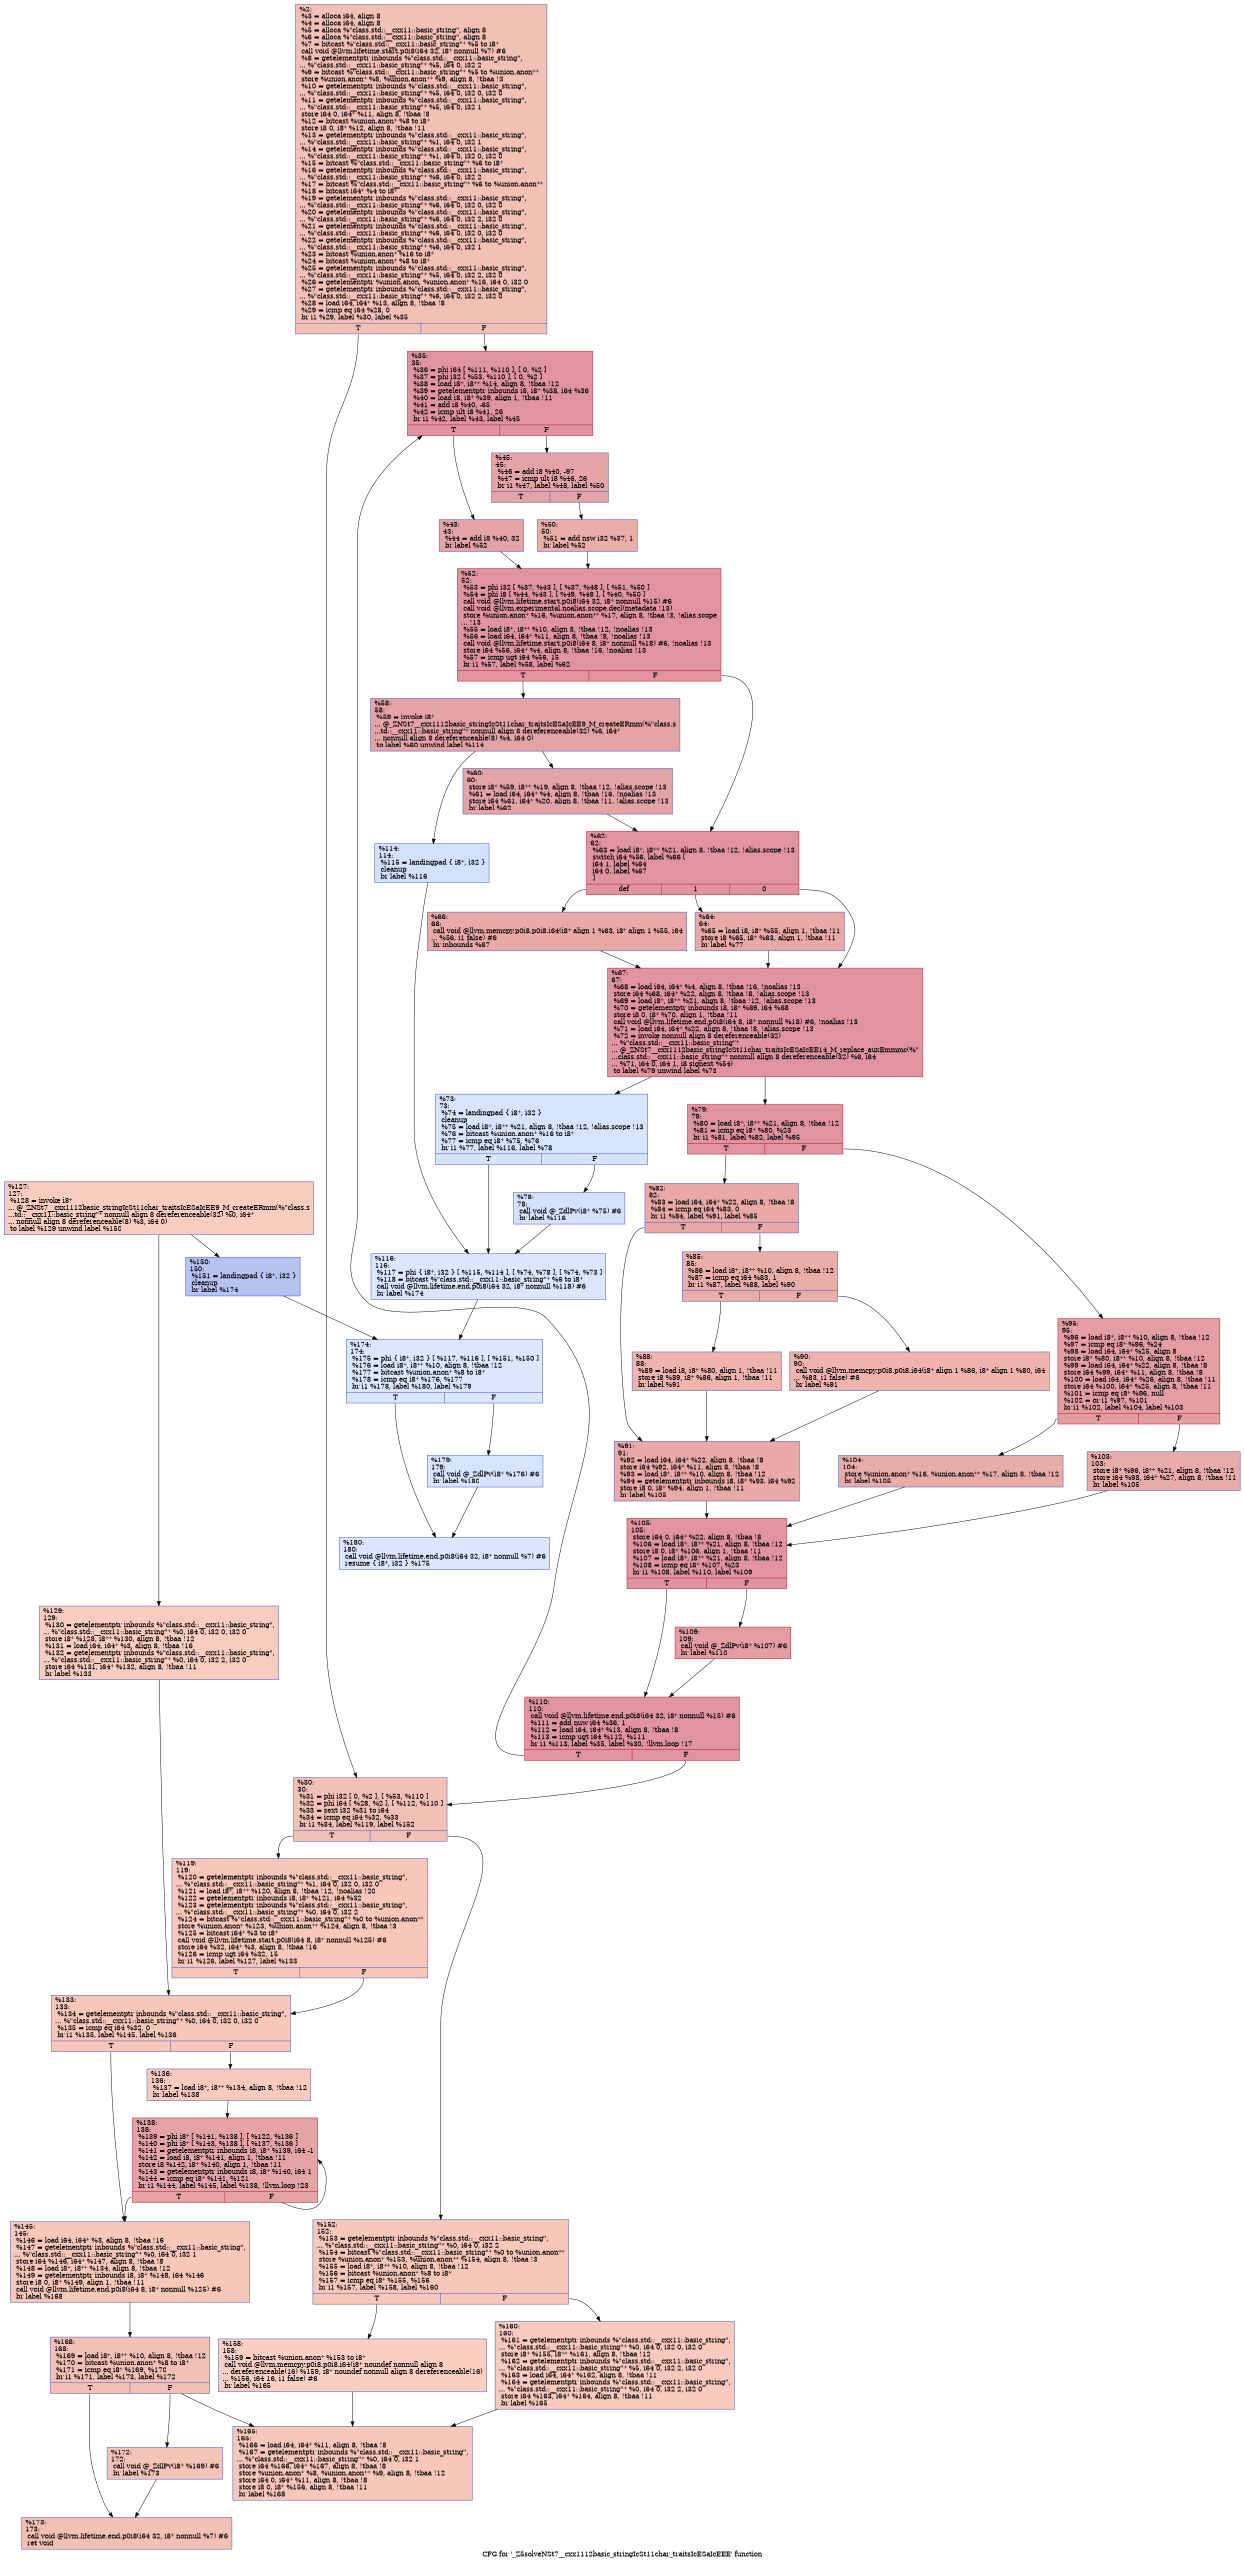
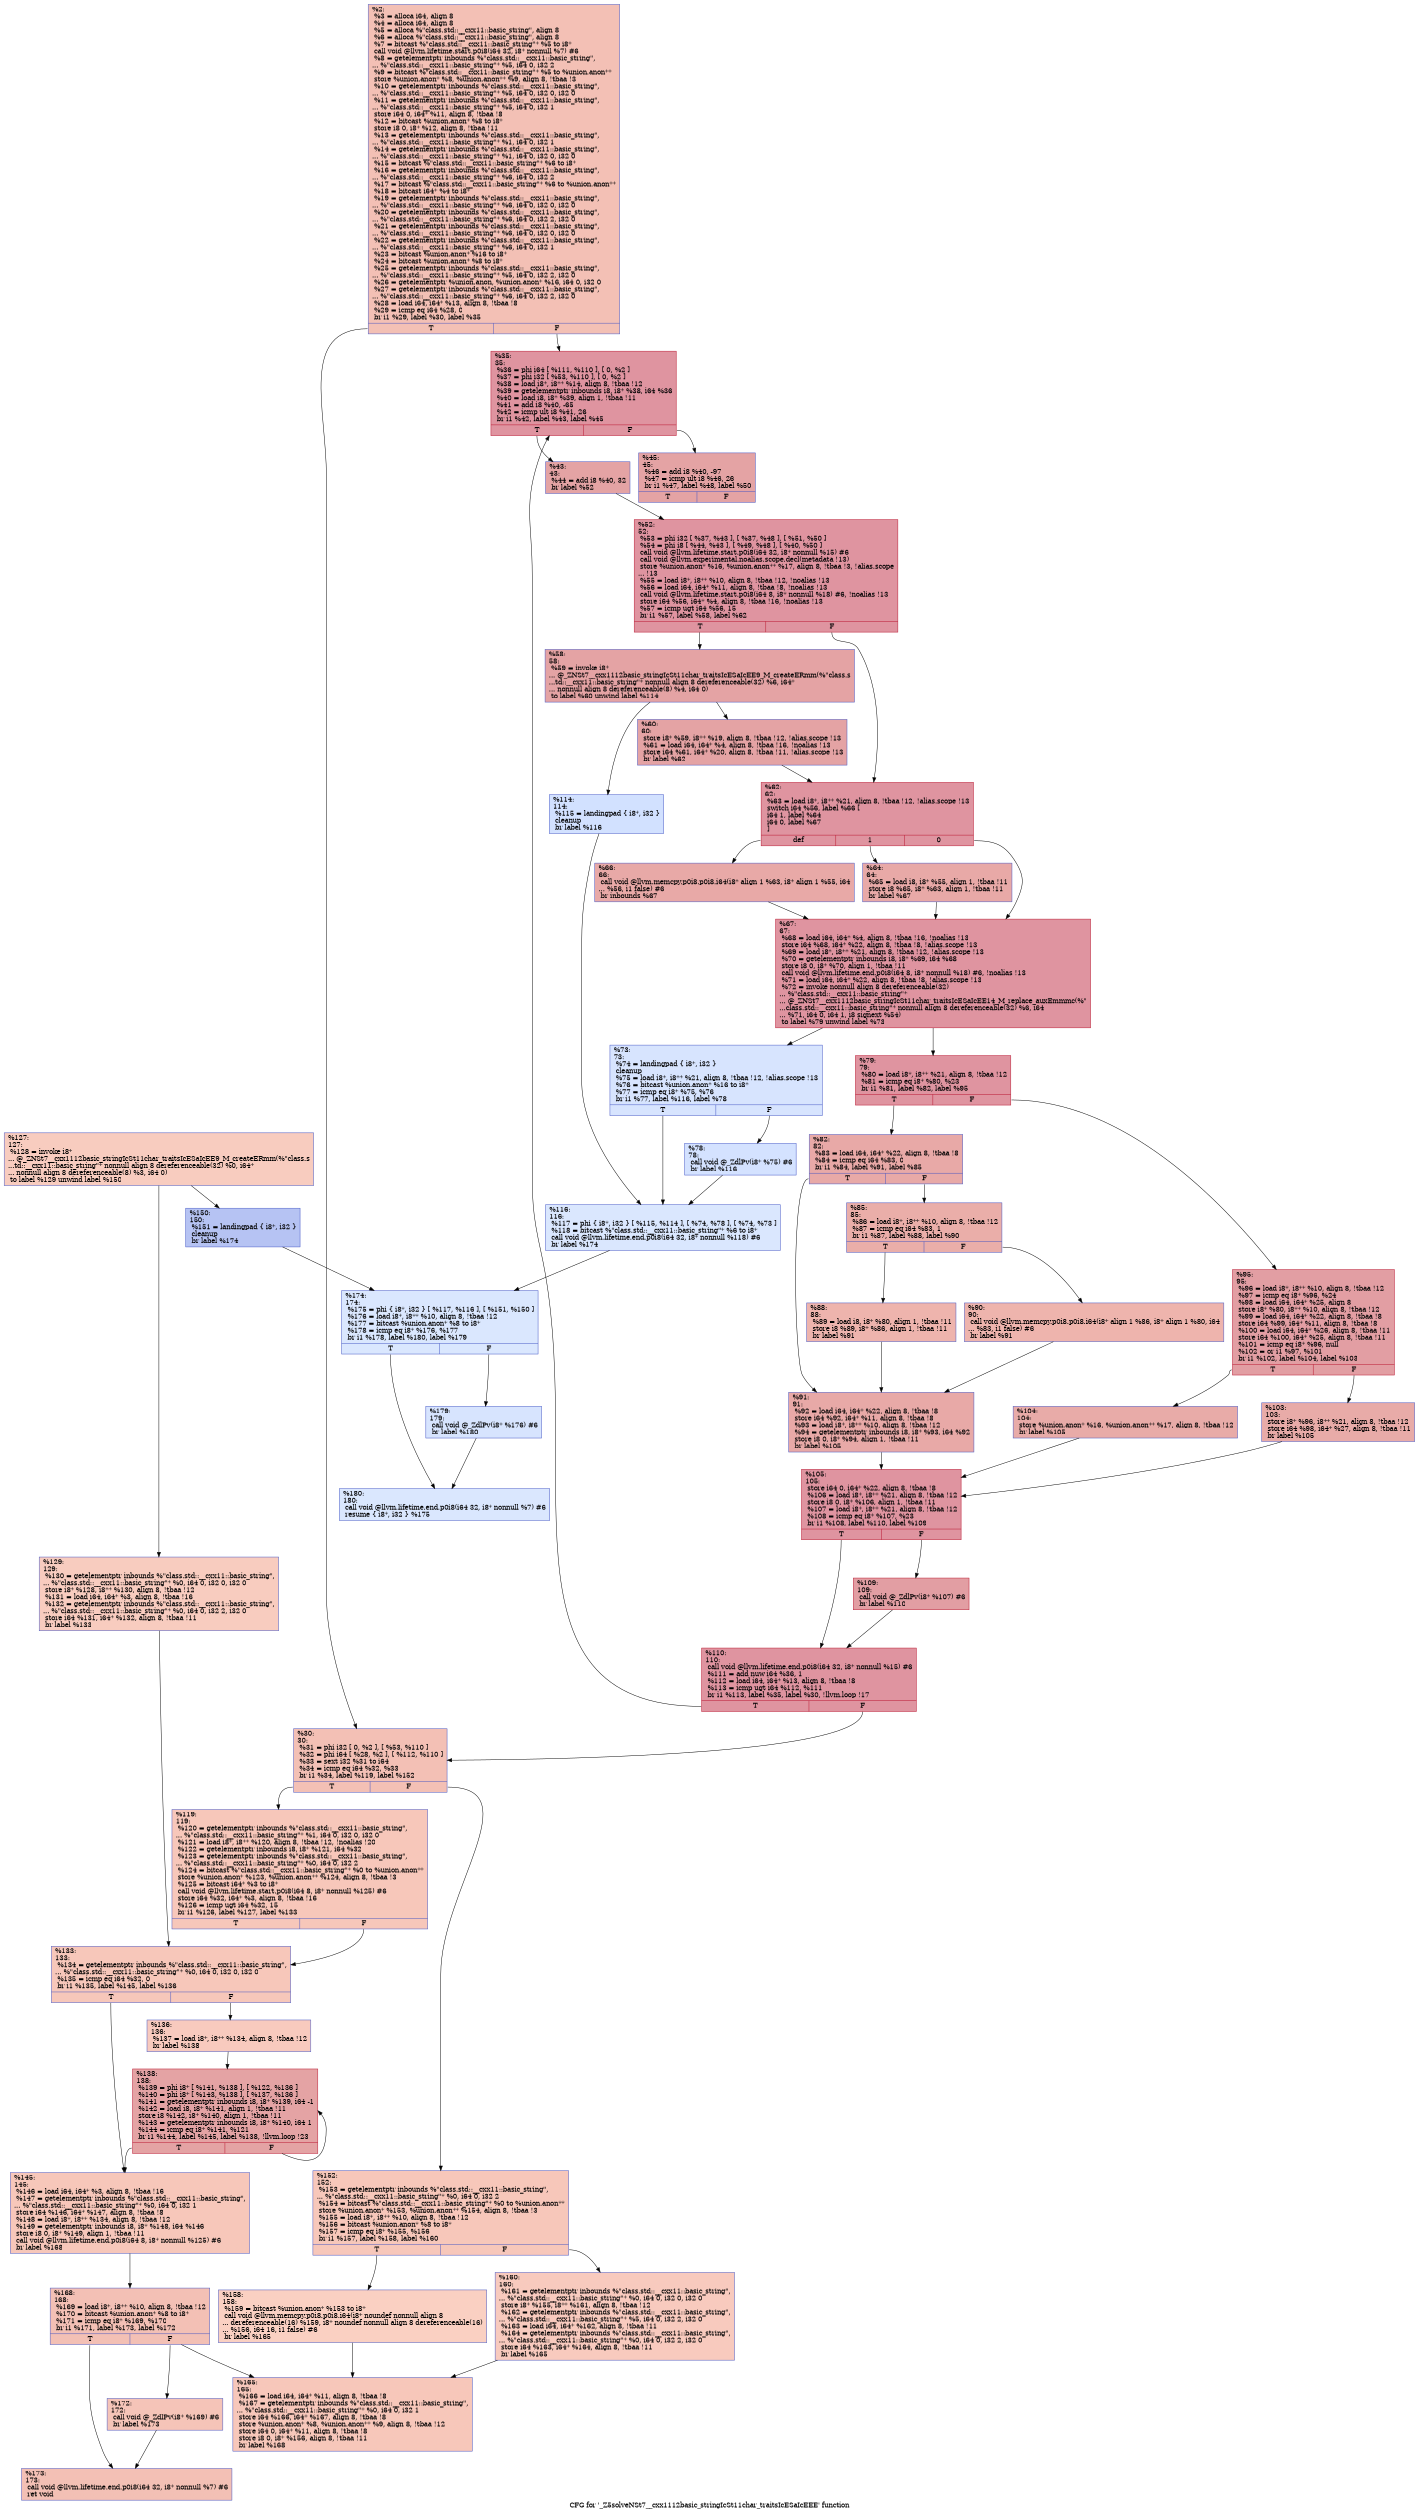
(587, 536) -> none
(721, 945) -> (889, 896)
